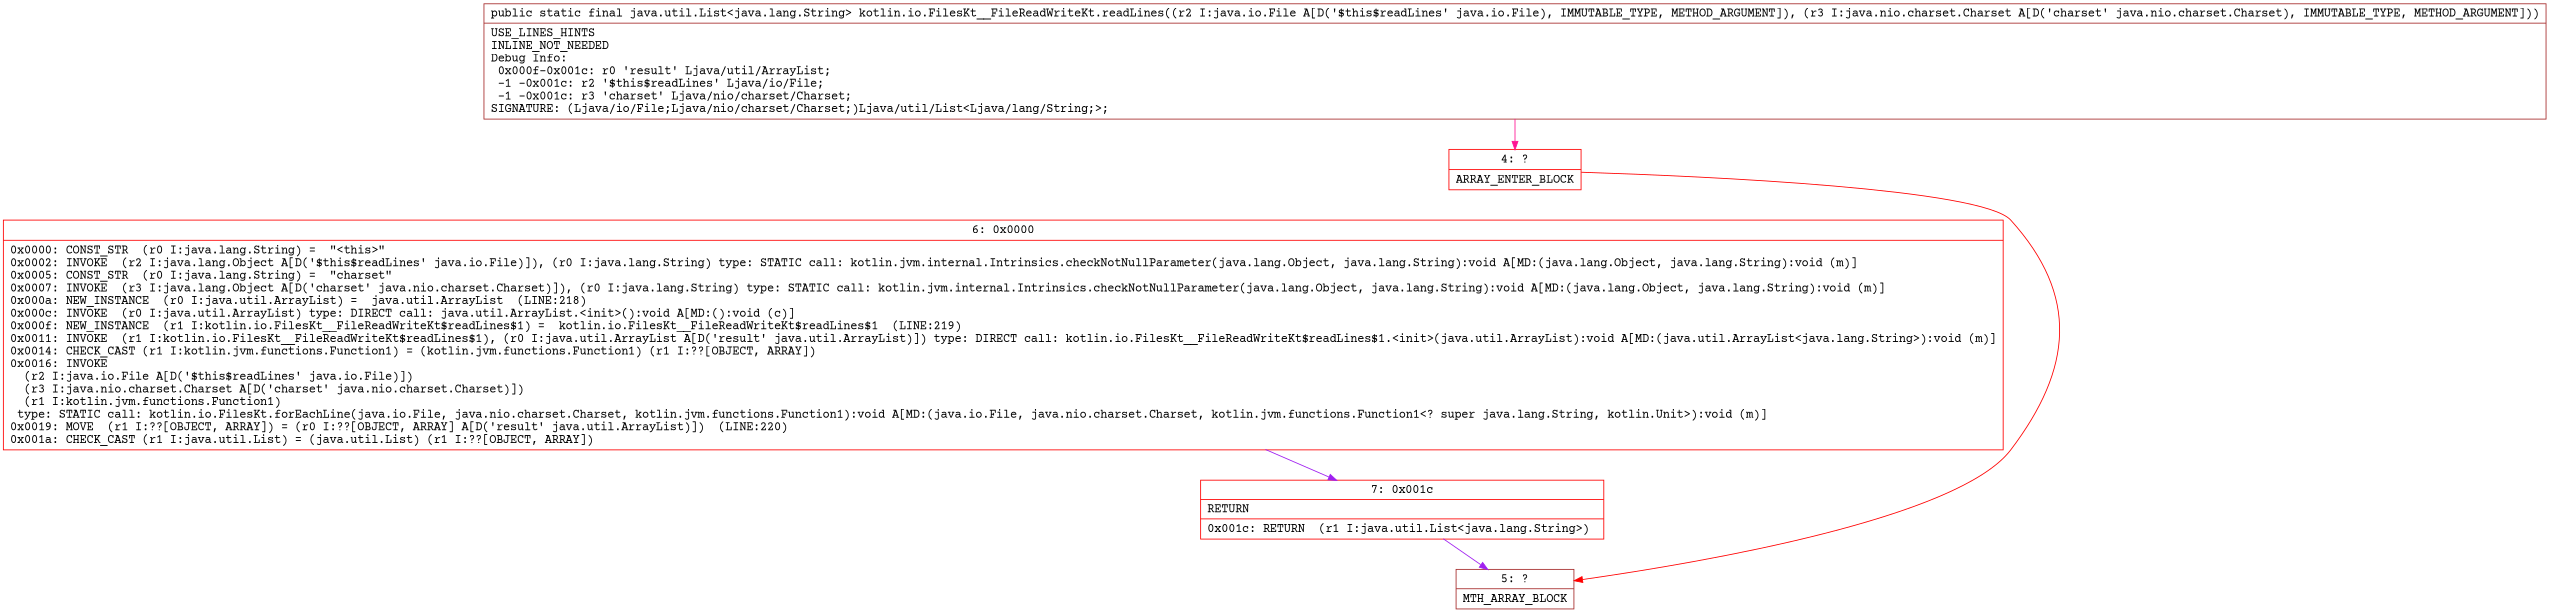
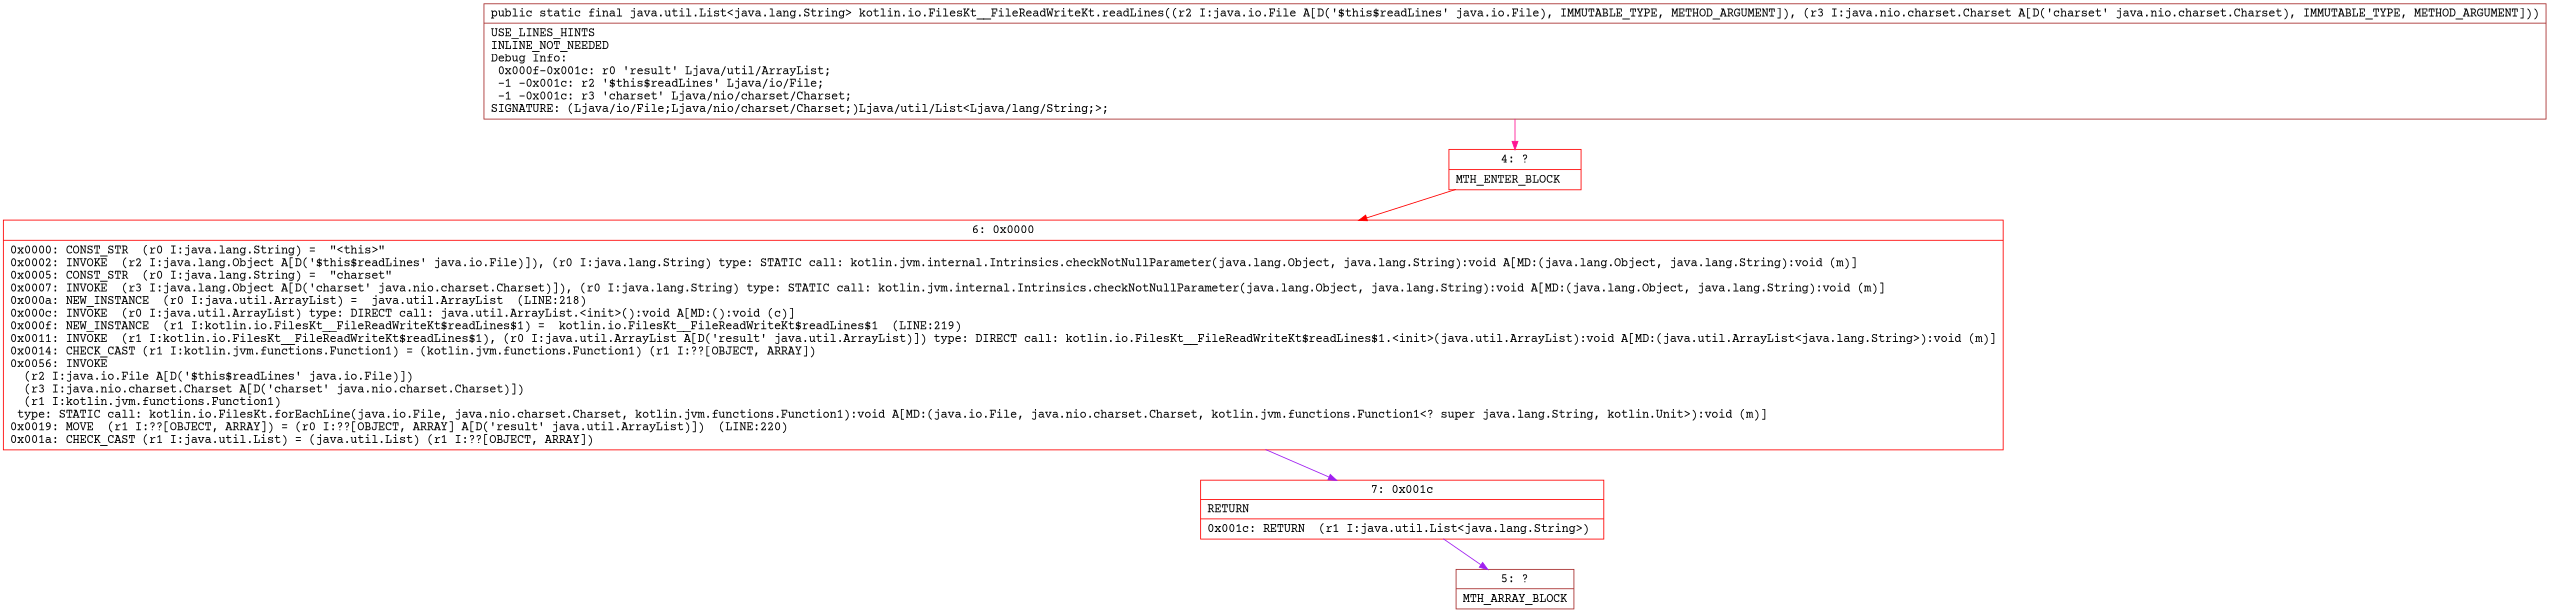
(1515, 179) -> (1508, 179)
(2058, 343) -> (1411, 204)
(66, 364) -> (66, 364)
